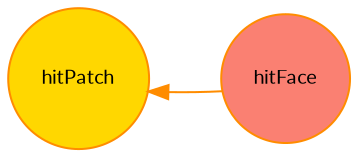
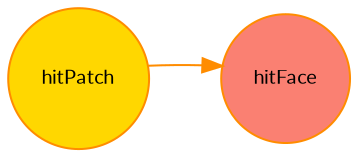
(195, 92) -> (175, 65)
